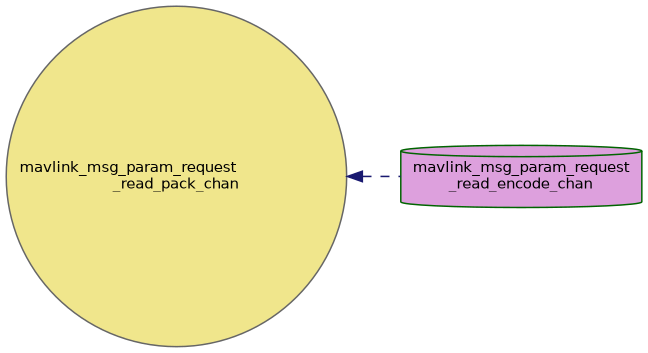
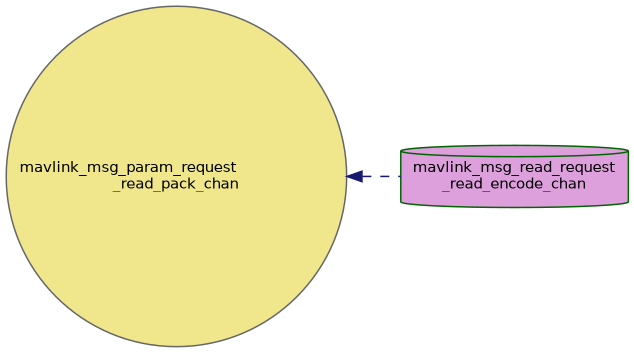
(521, 176) -> (515, 176)
